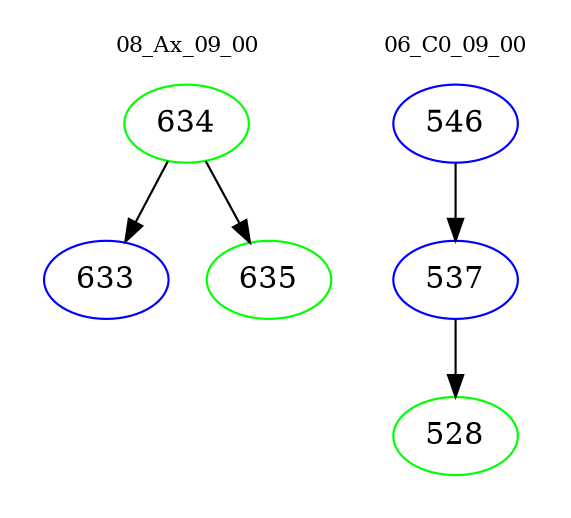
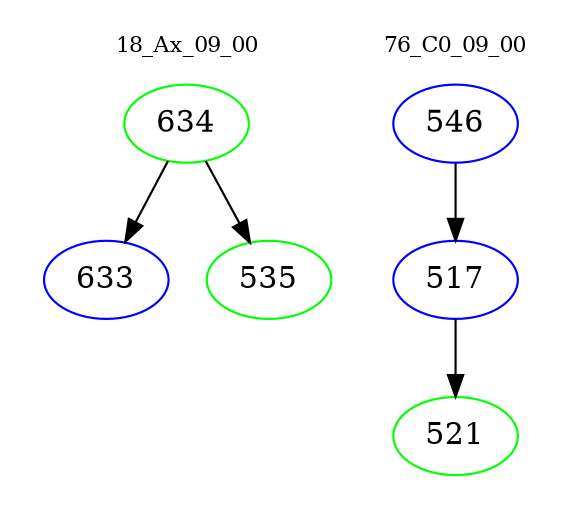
(188, 47) -> (188, 47)
(456, 47) -> (456, 47)
(269, 280) -> (269, 280)
(456, 280) -> (456, 280)
(456, 436) -> (456, 436)
